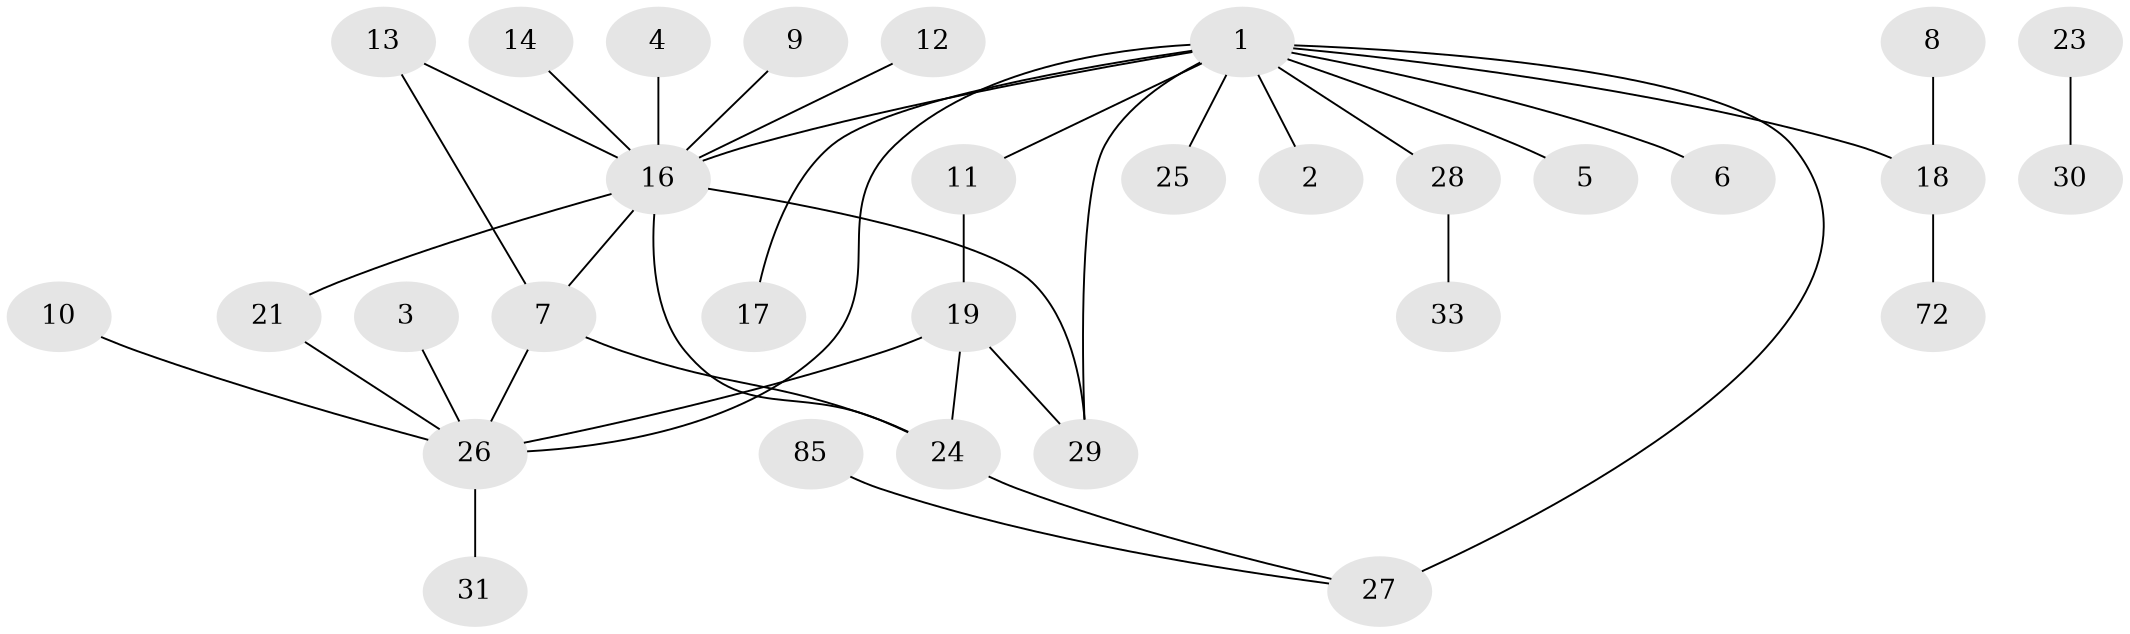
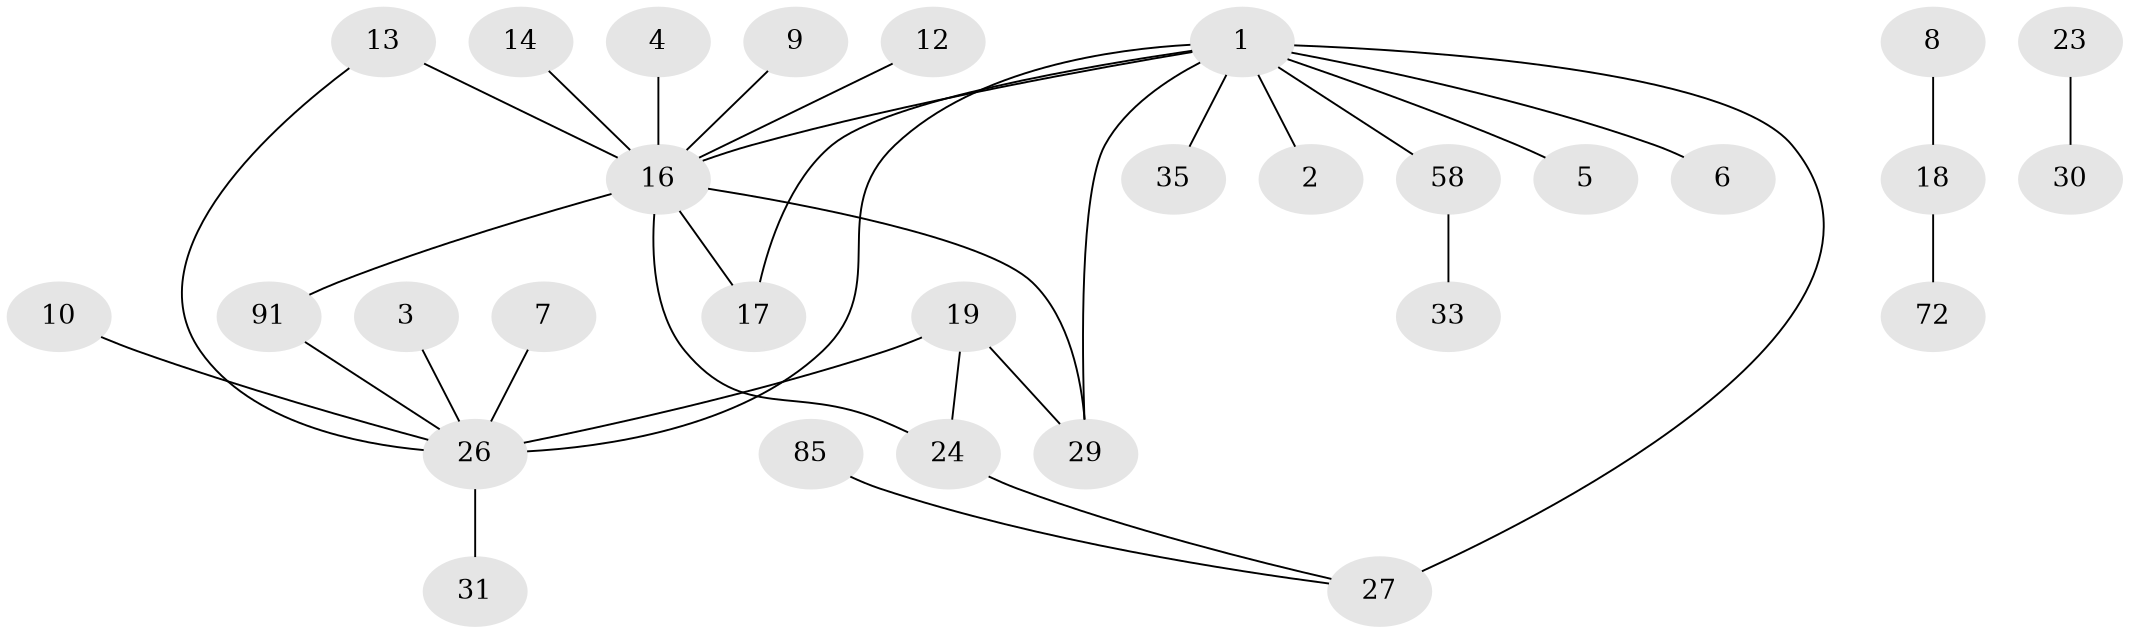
(1595, 88) -> none
(464, 179) -> (184, 305)
(964, 179) -> none
(1174, 179) -> (1174, 179)
(1448, 179) -> (1448, 179)
(601, 248) -> (706, 248)
(269, 317) -> (269, 317)
(682, 369) -> none
